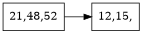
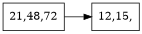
(34, 17) -> (34, 17)
